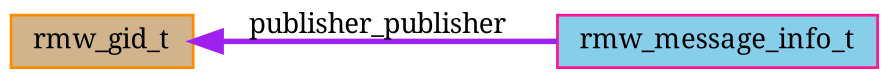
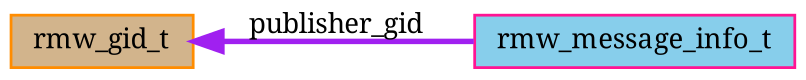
(375, 26) -> (334, 26)
